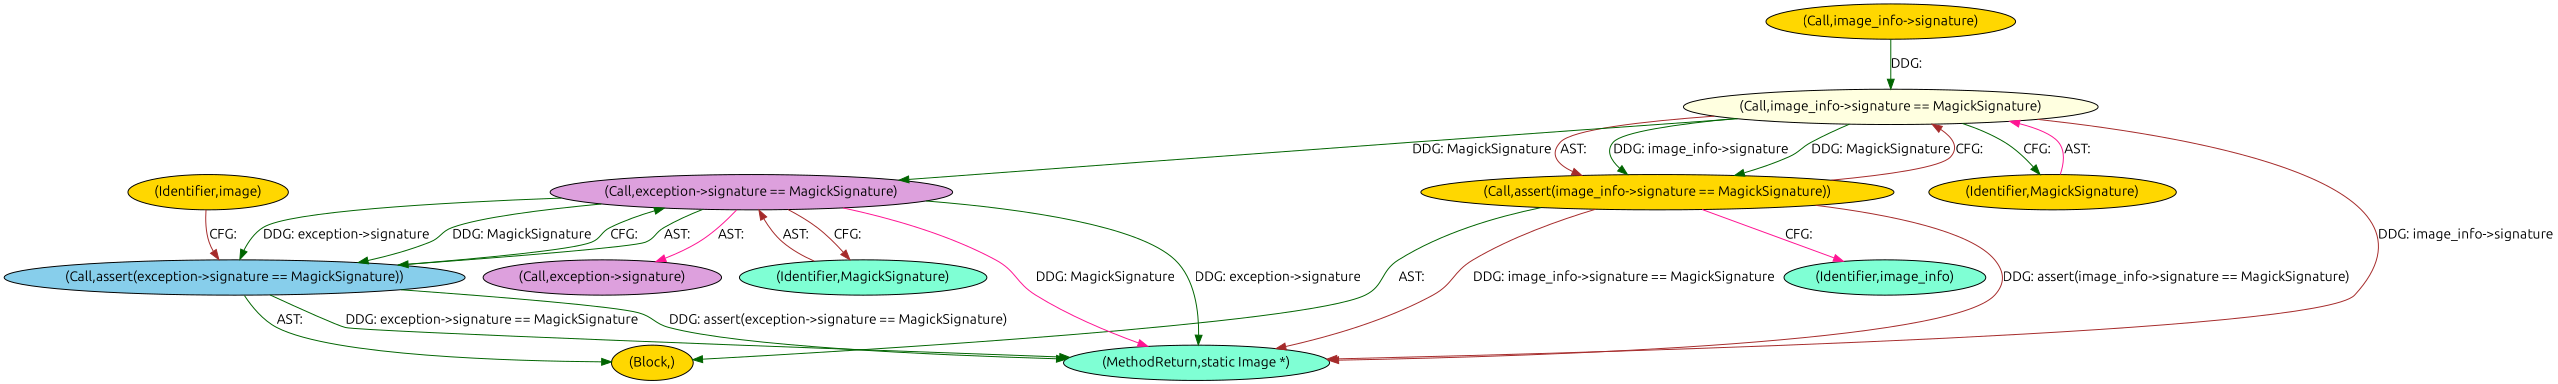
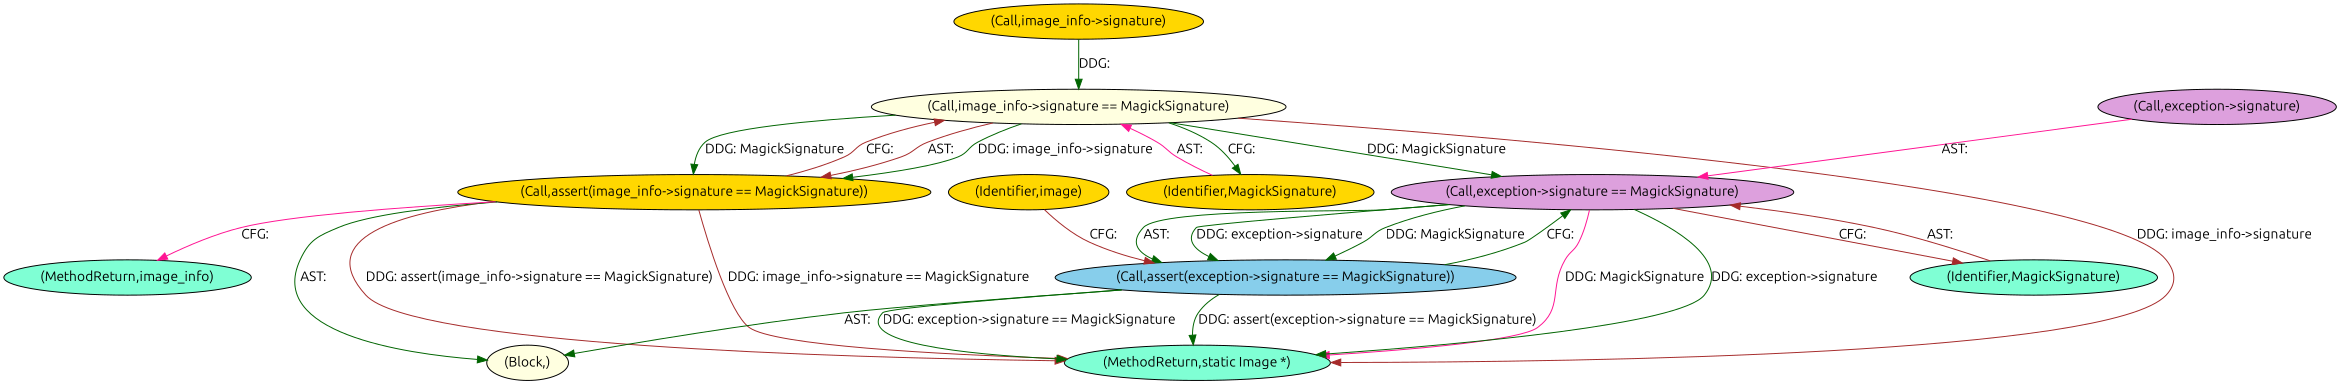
(704, 239) -> (1920, 148)
(1885, 277) -> (128, 277)
(652, 363) -> (528, 363)
